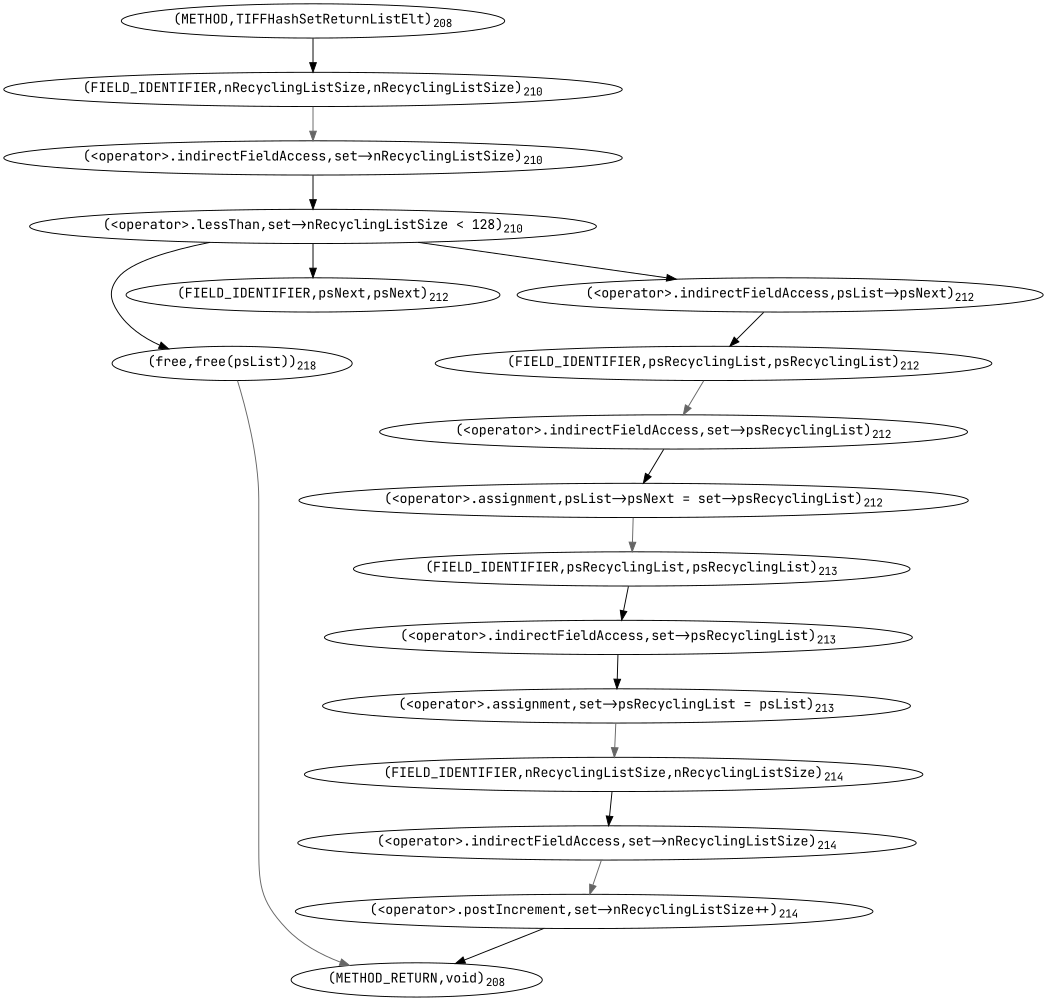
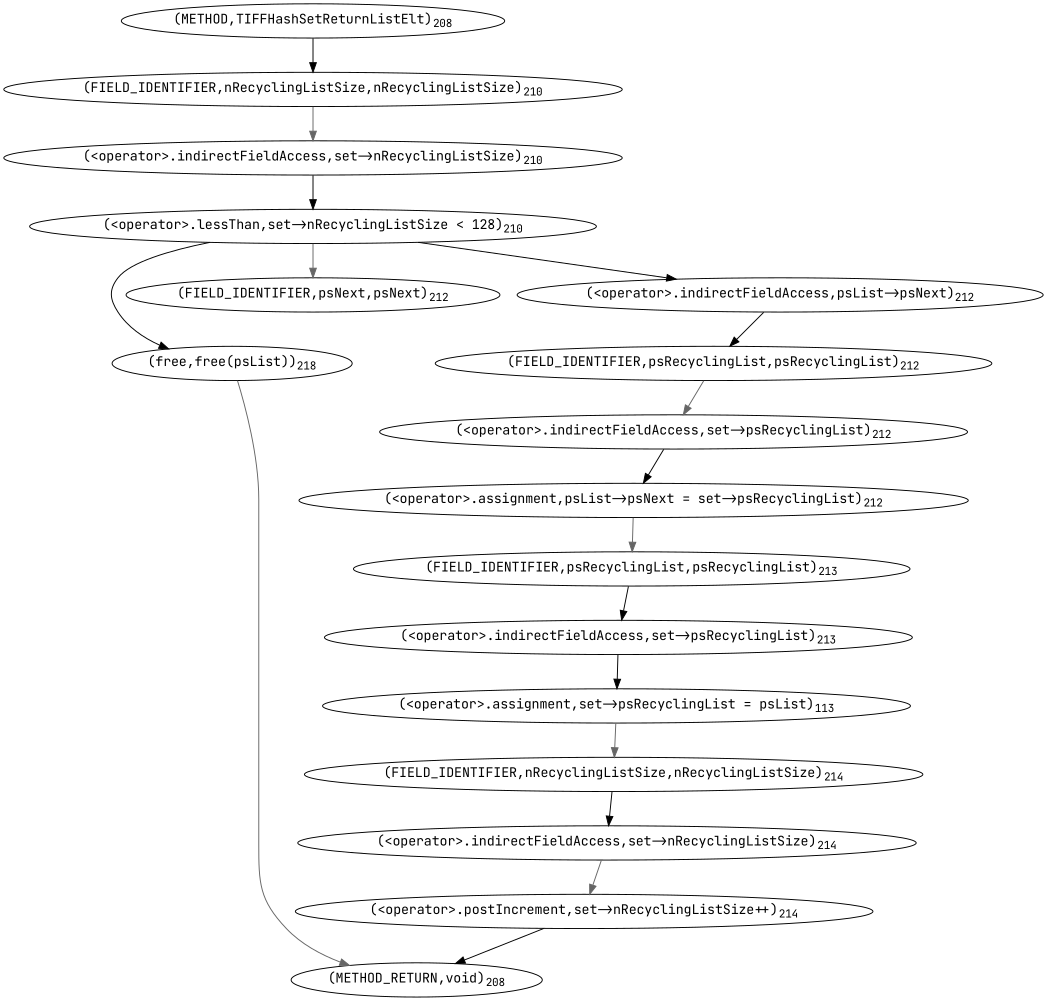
(313, 256) -> (313, 256)
(825, 705) -> (825, 705)
